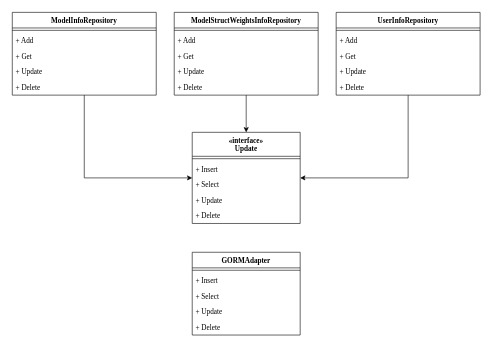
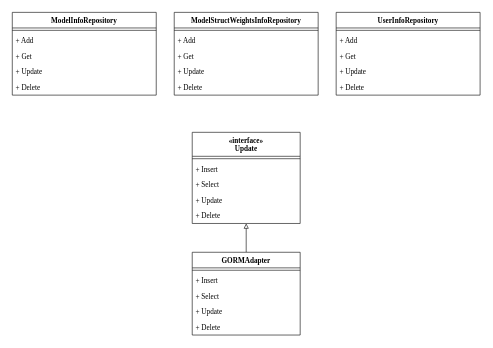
(246, 126) -> none
(84, 177) -> none
(305, 178) -> none
none -> (246, 241)
